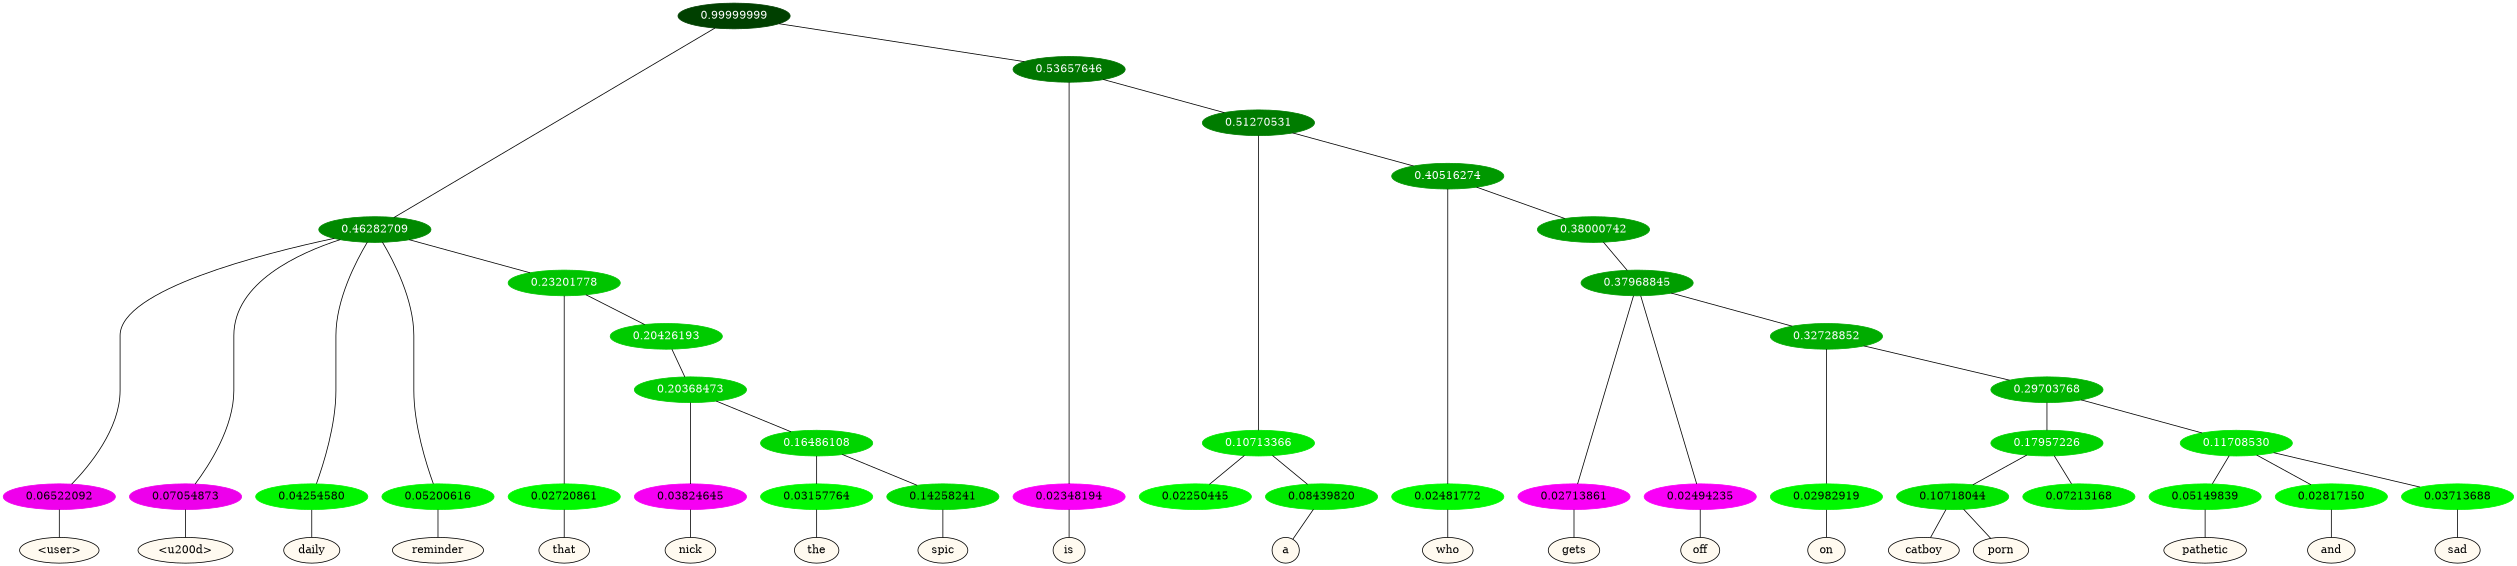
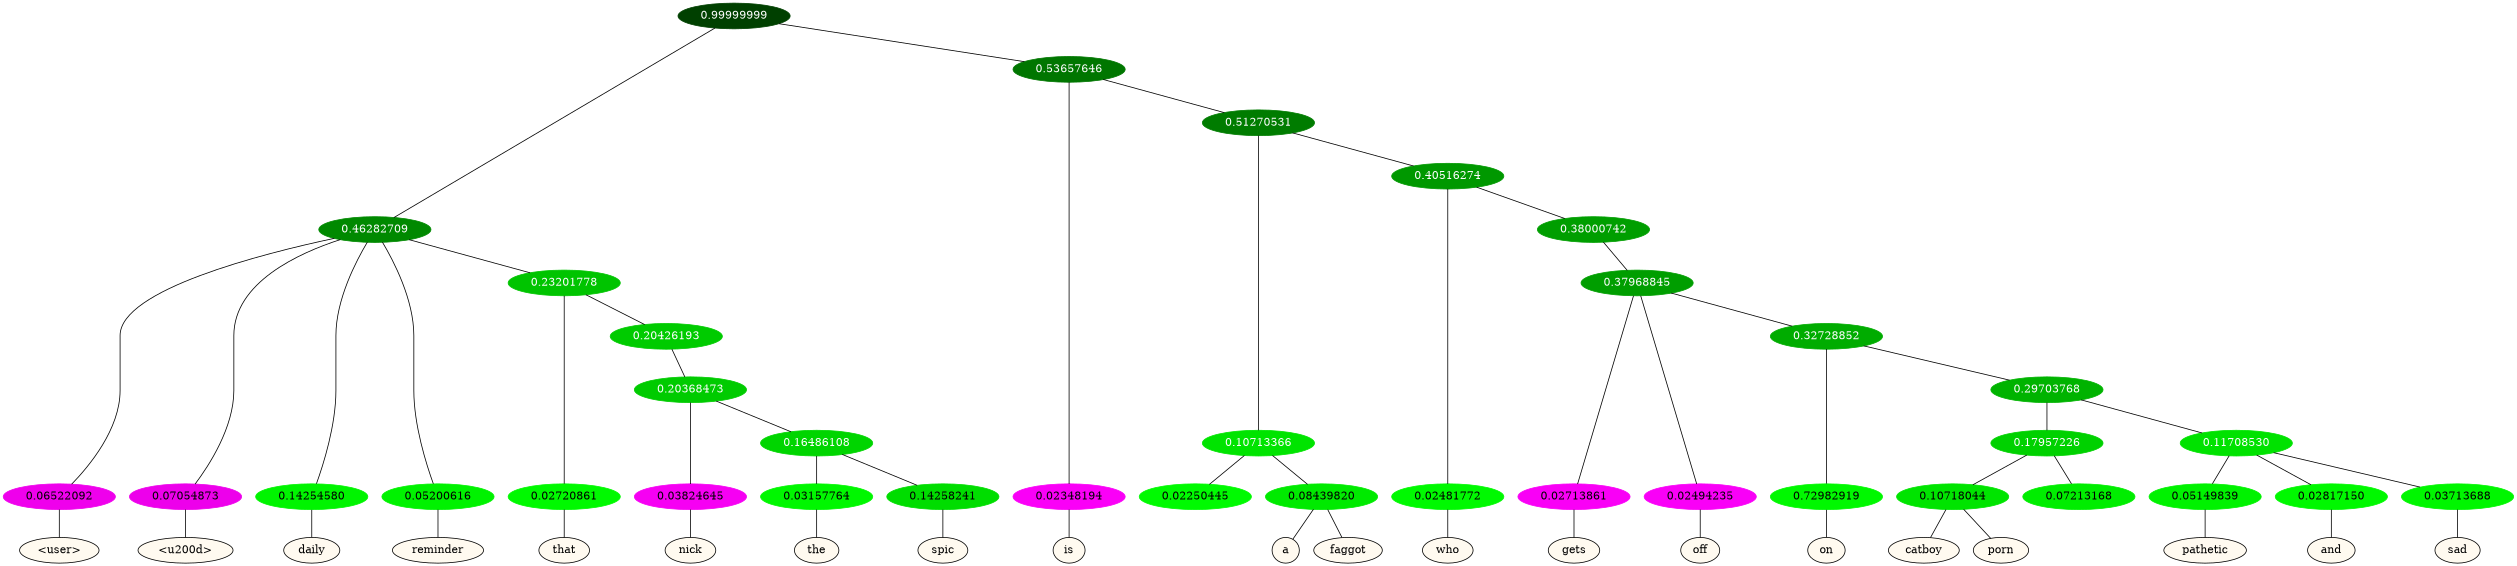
(312, 497) -> (312, 497)
(1826, 497) -> (1826, 497)
none -> (1348, 550)
